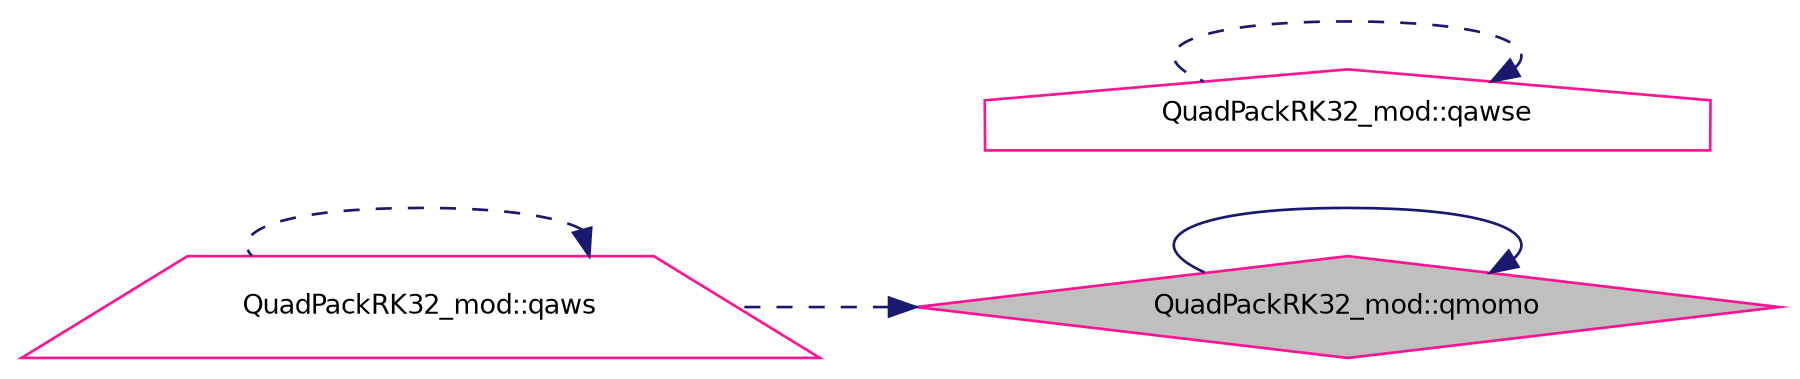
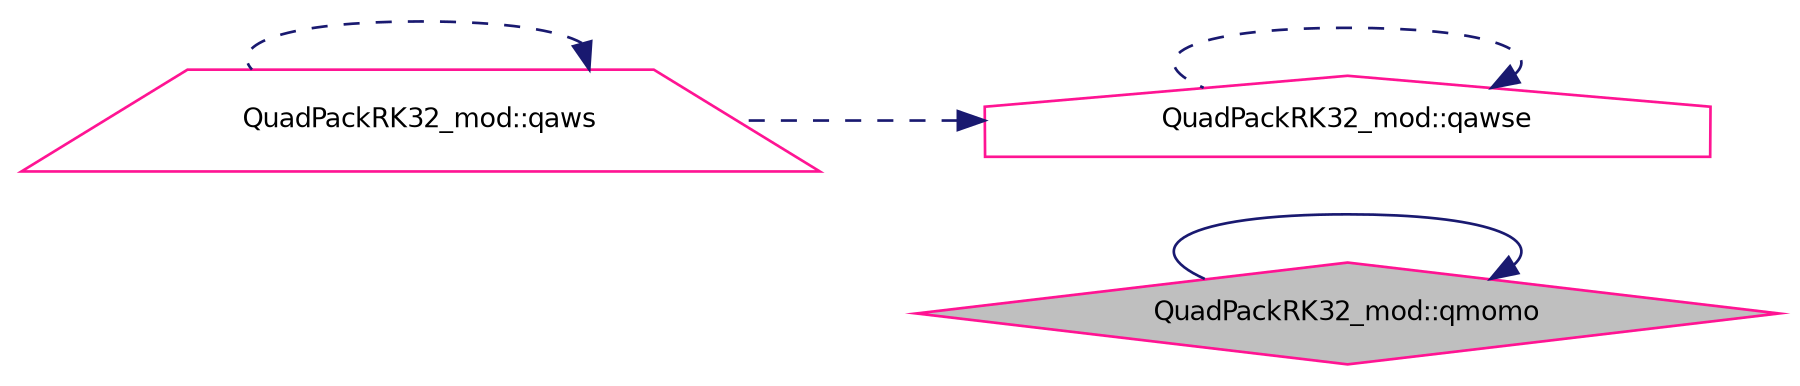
(813, 307) -> (847, 121)
